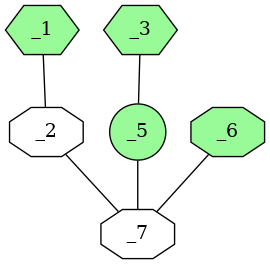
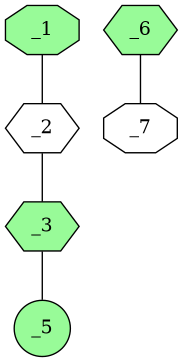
(42, 30) -> (42, 30)
(46, 132) -> (42, 128)
(228, 132) -> (140, 30)
(92, 183) -> (42, 177)
(138, 185) -> none
